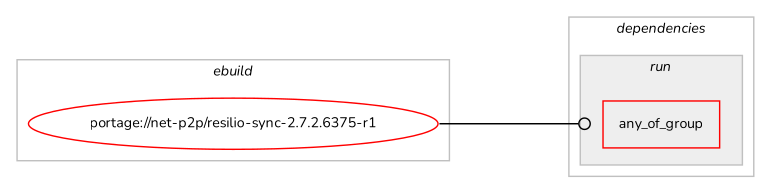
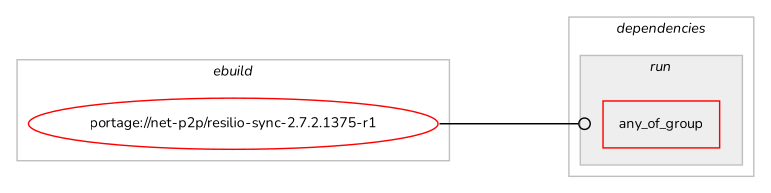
(233, 124) -> (233, 124)
